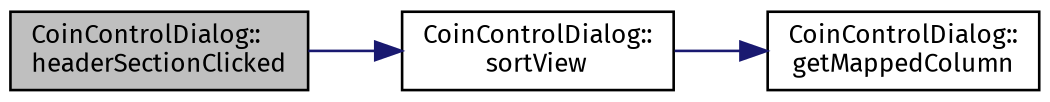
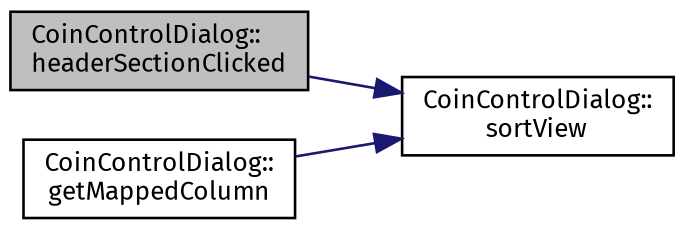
(707, 51) -> (335, 150)
